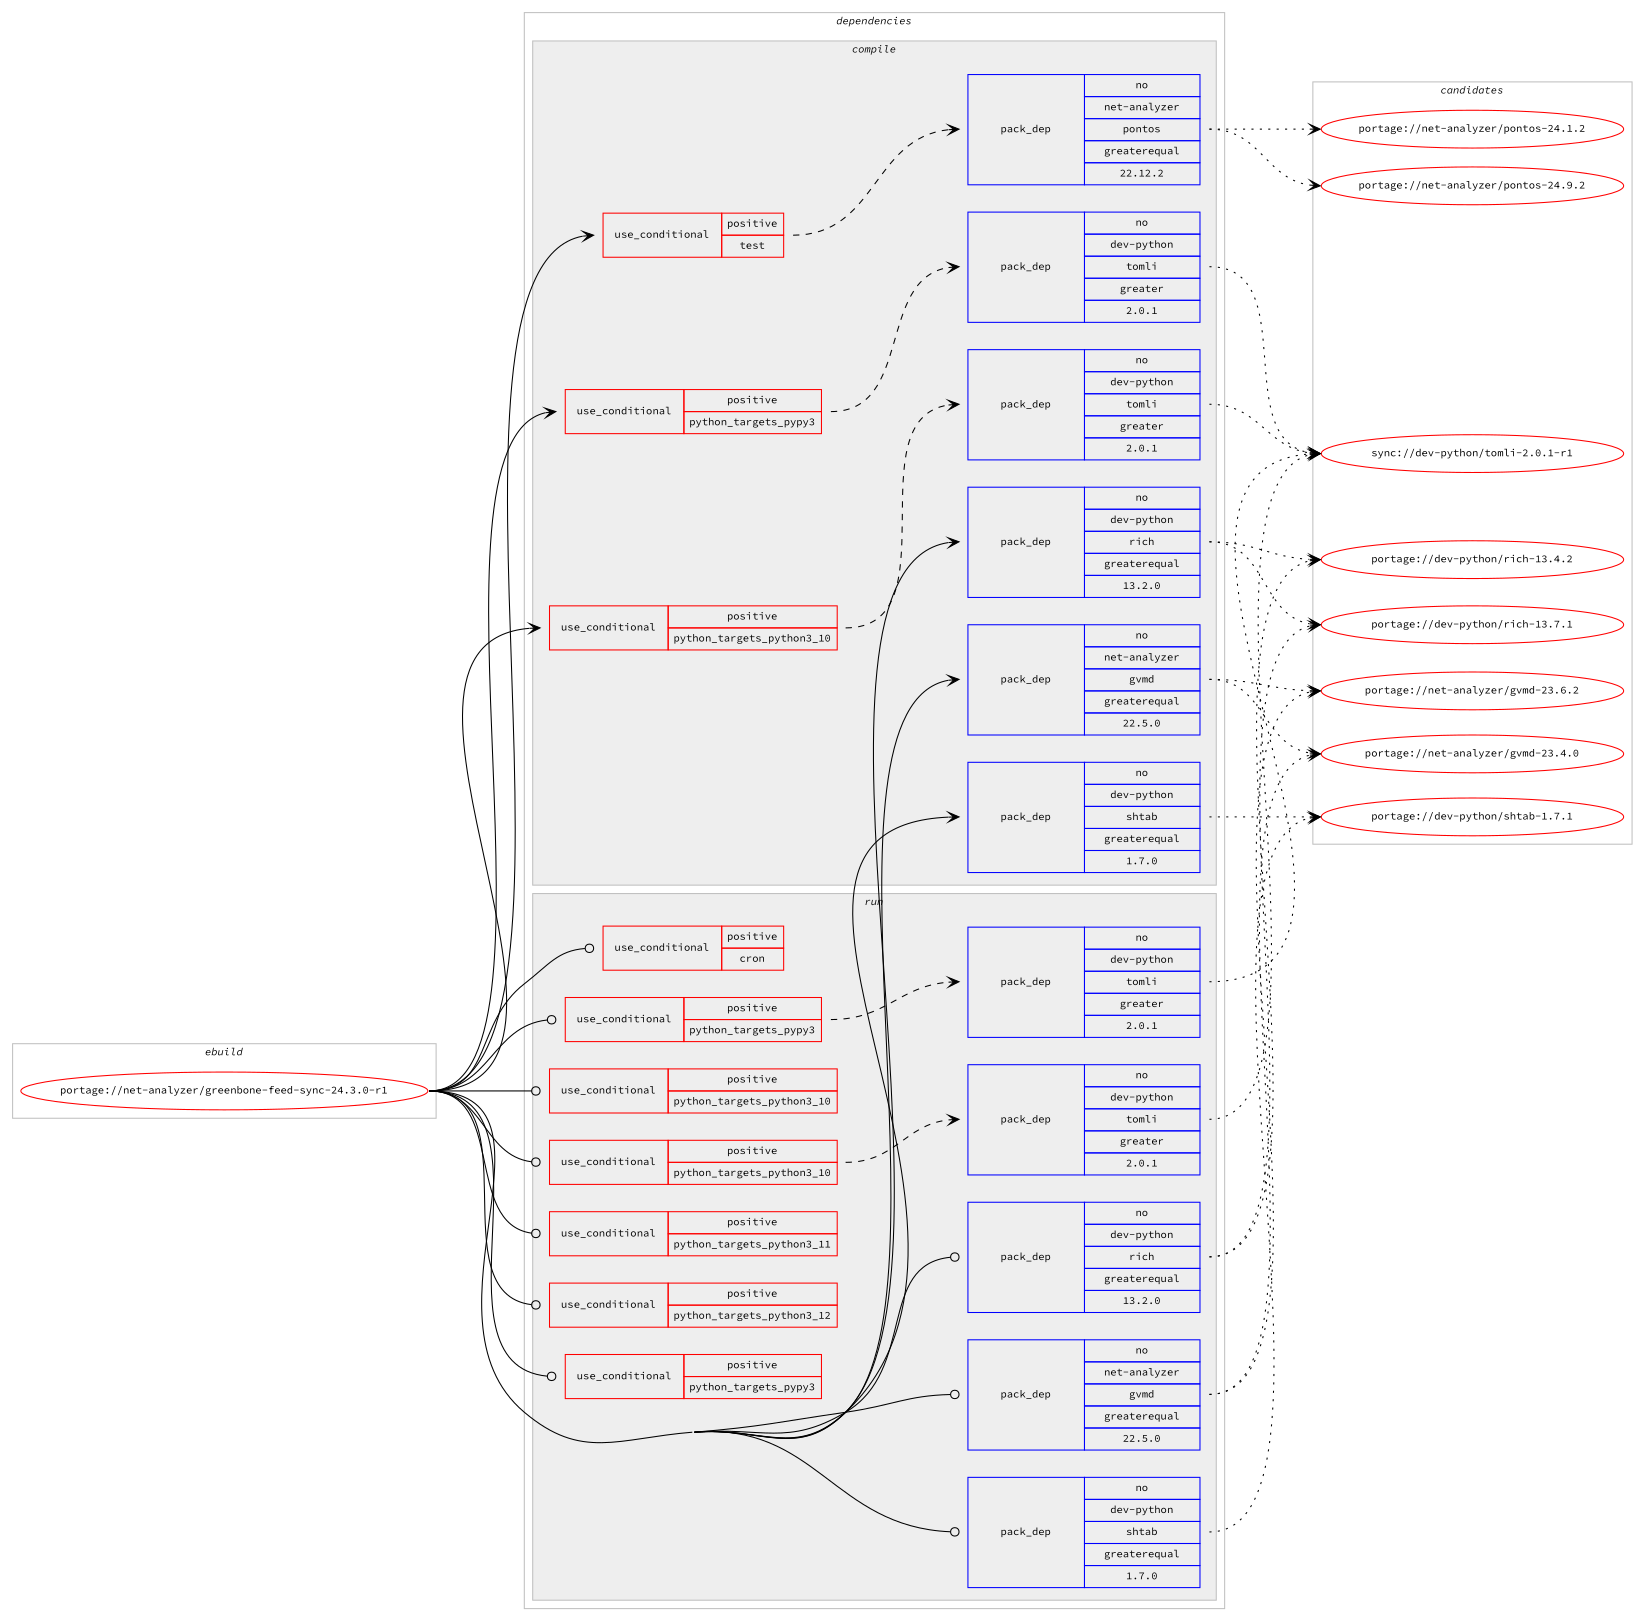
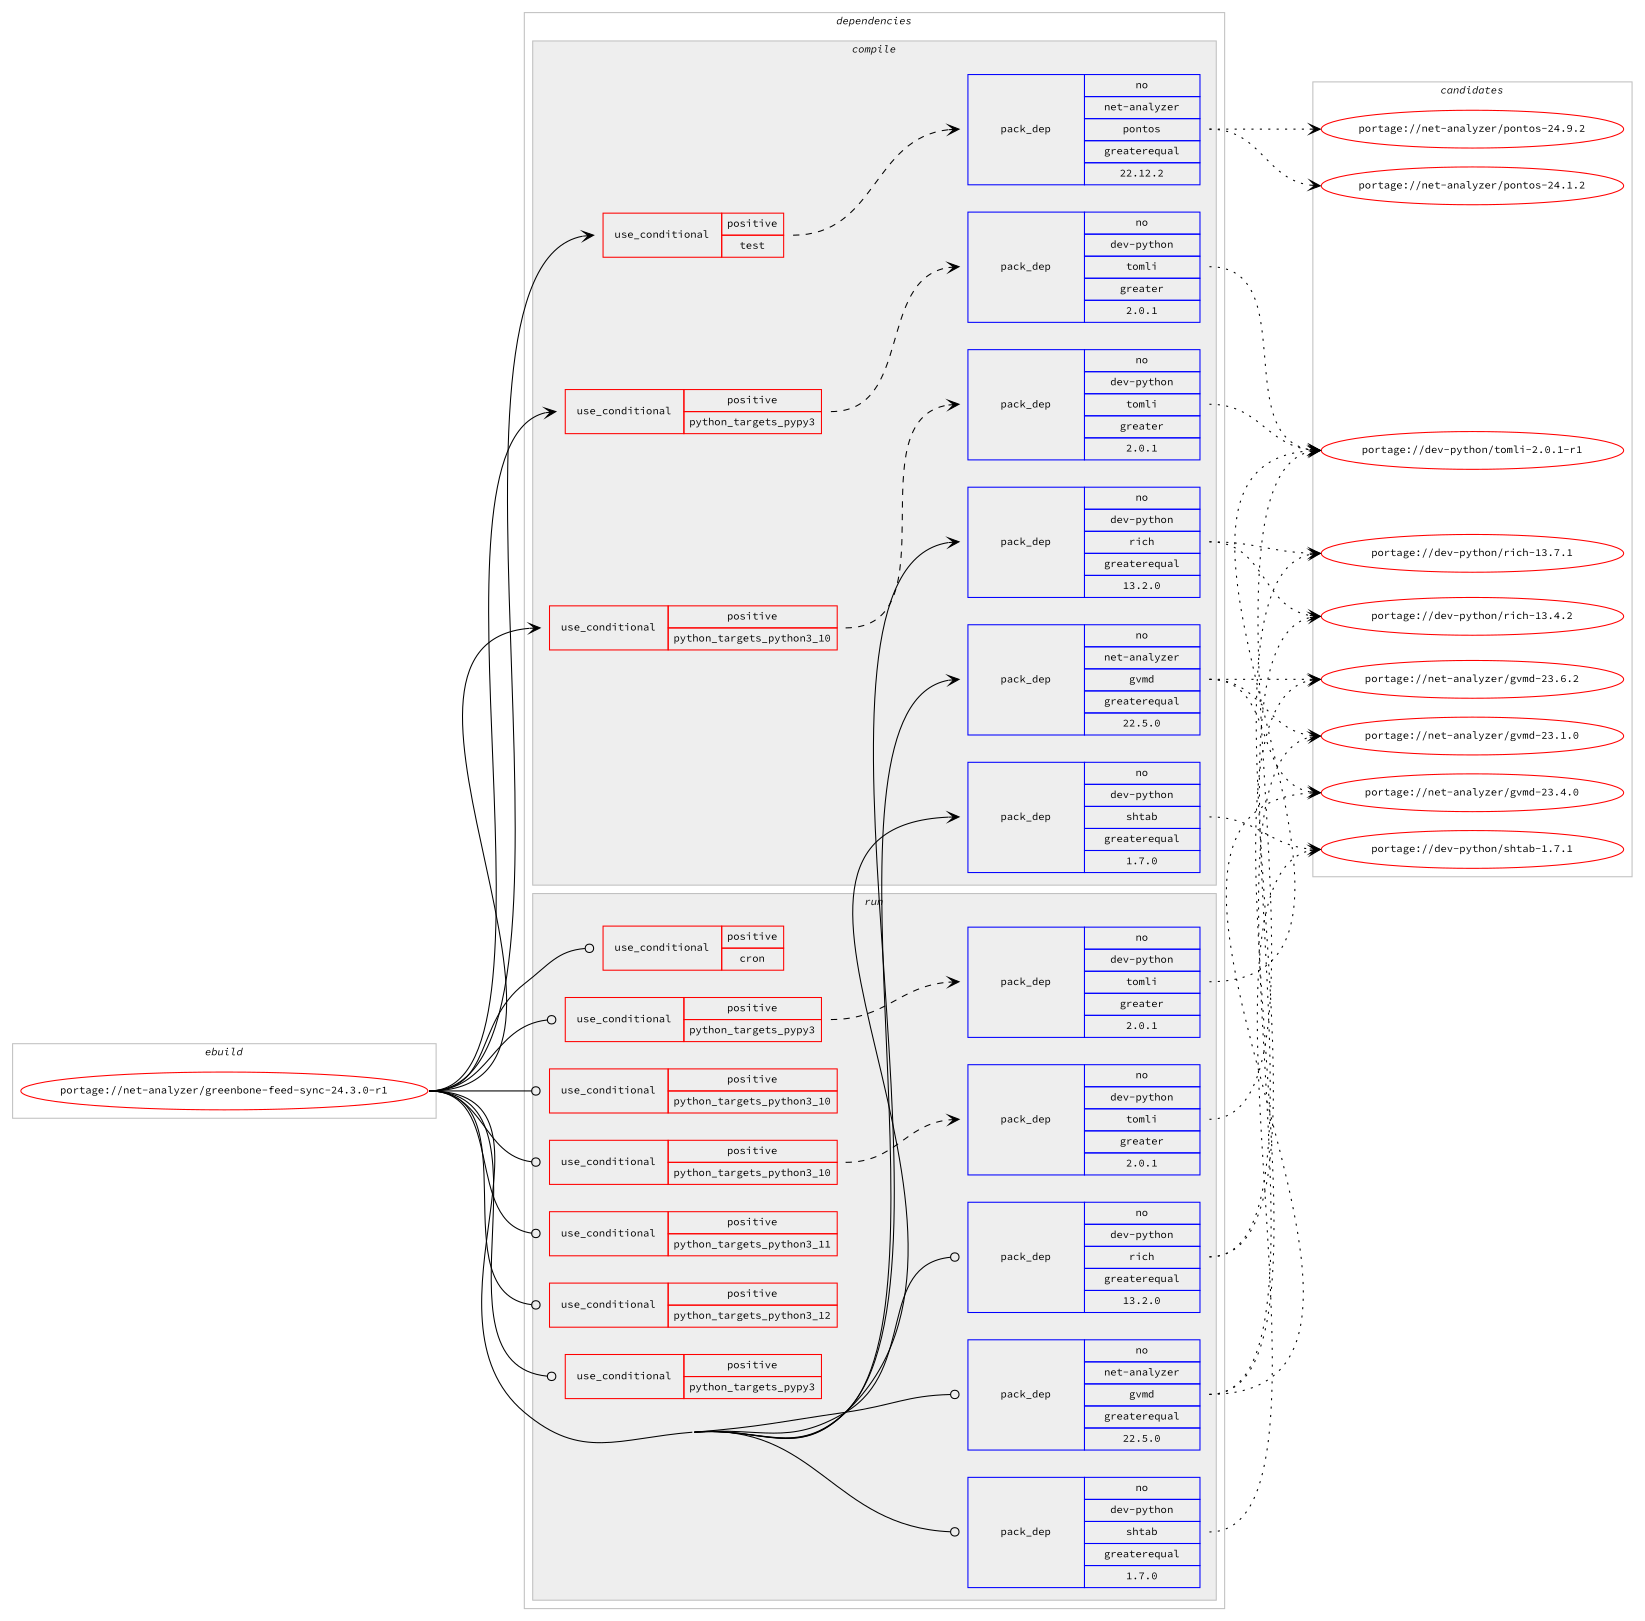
(1472, 454) -> (1472, 450)
none -> (1472, 736)
